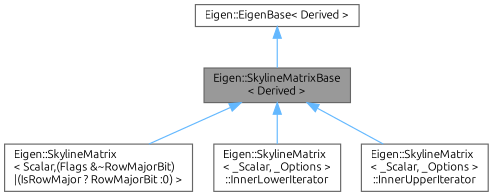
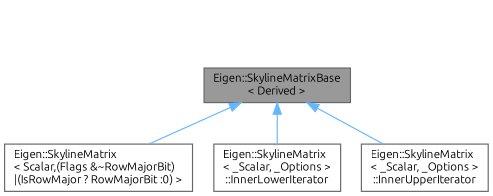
(277, 16) -> none
